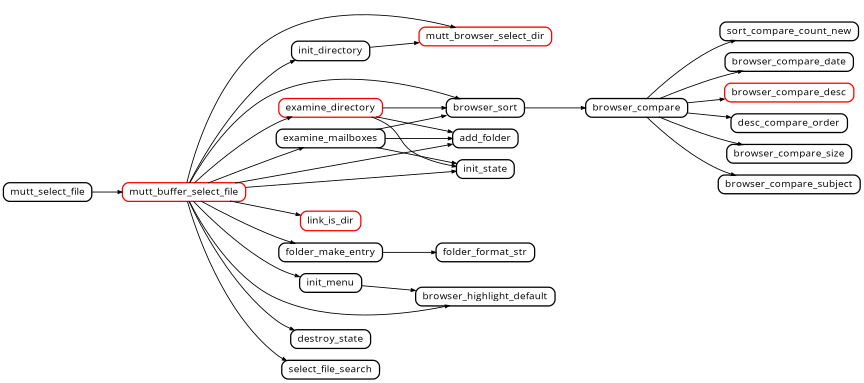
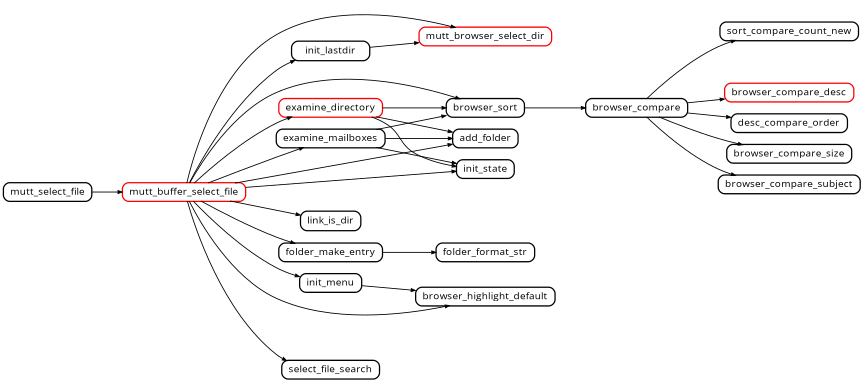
(331, 51) -> (331, 51)
(789, 62) -> none
(331, 221) -> (331, 221)
(331, 339) -> none
